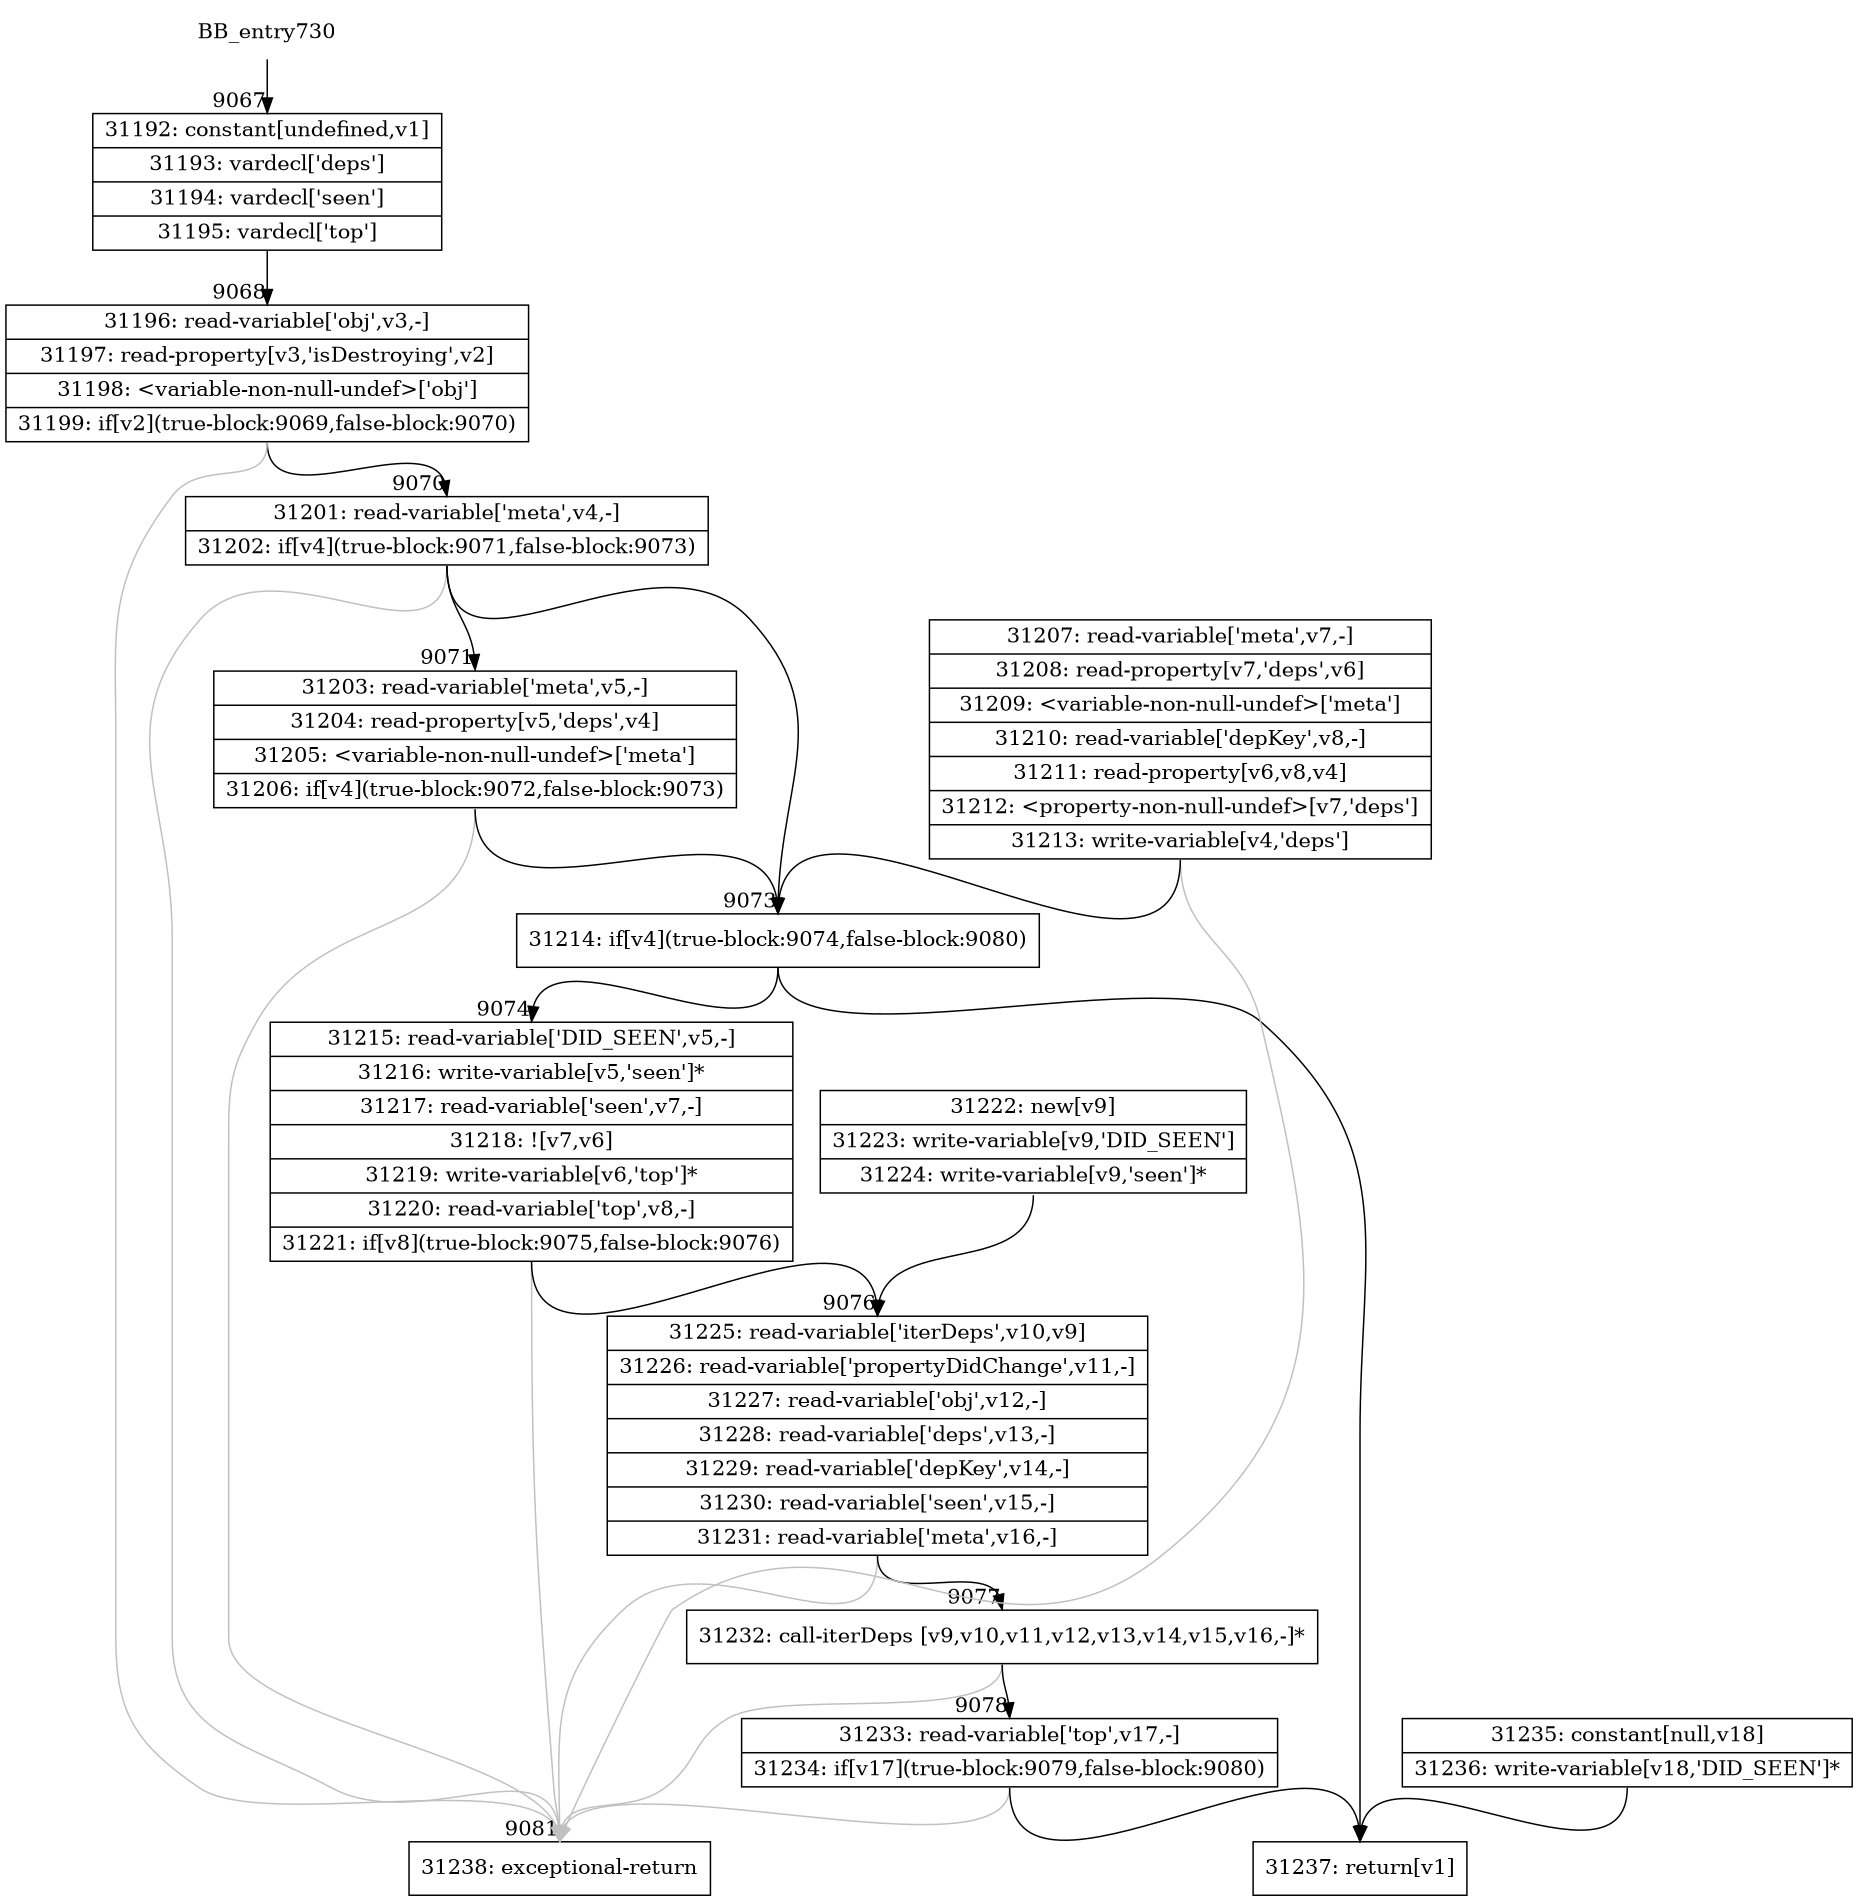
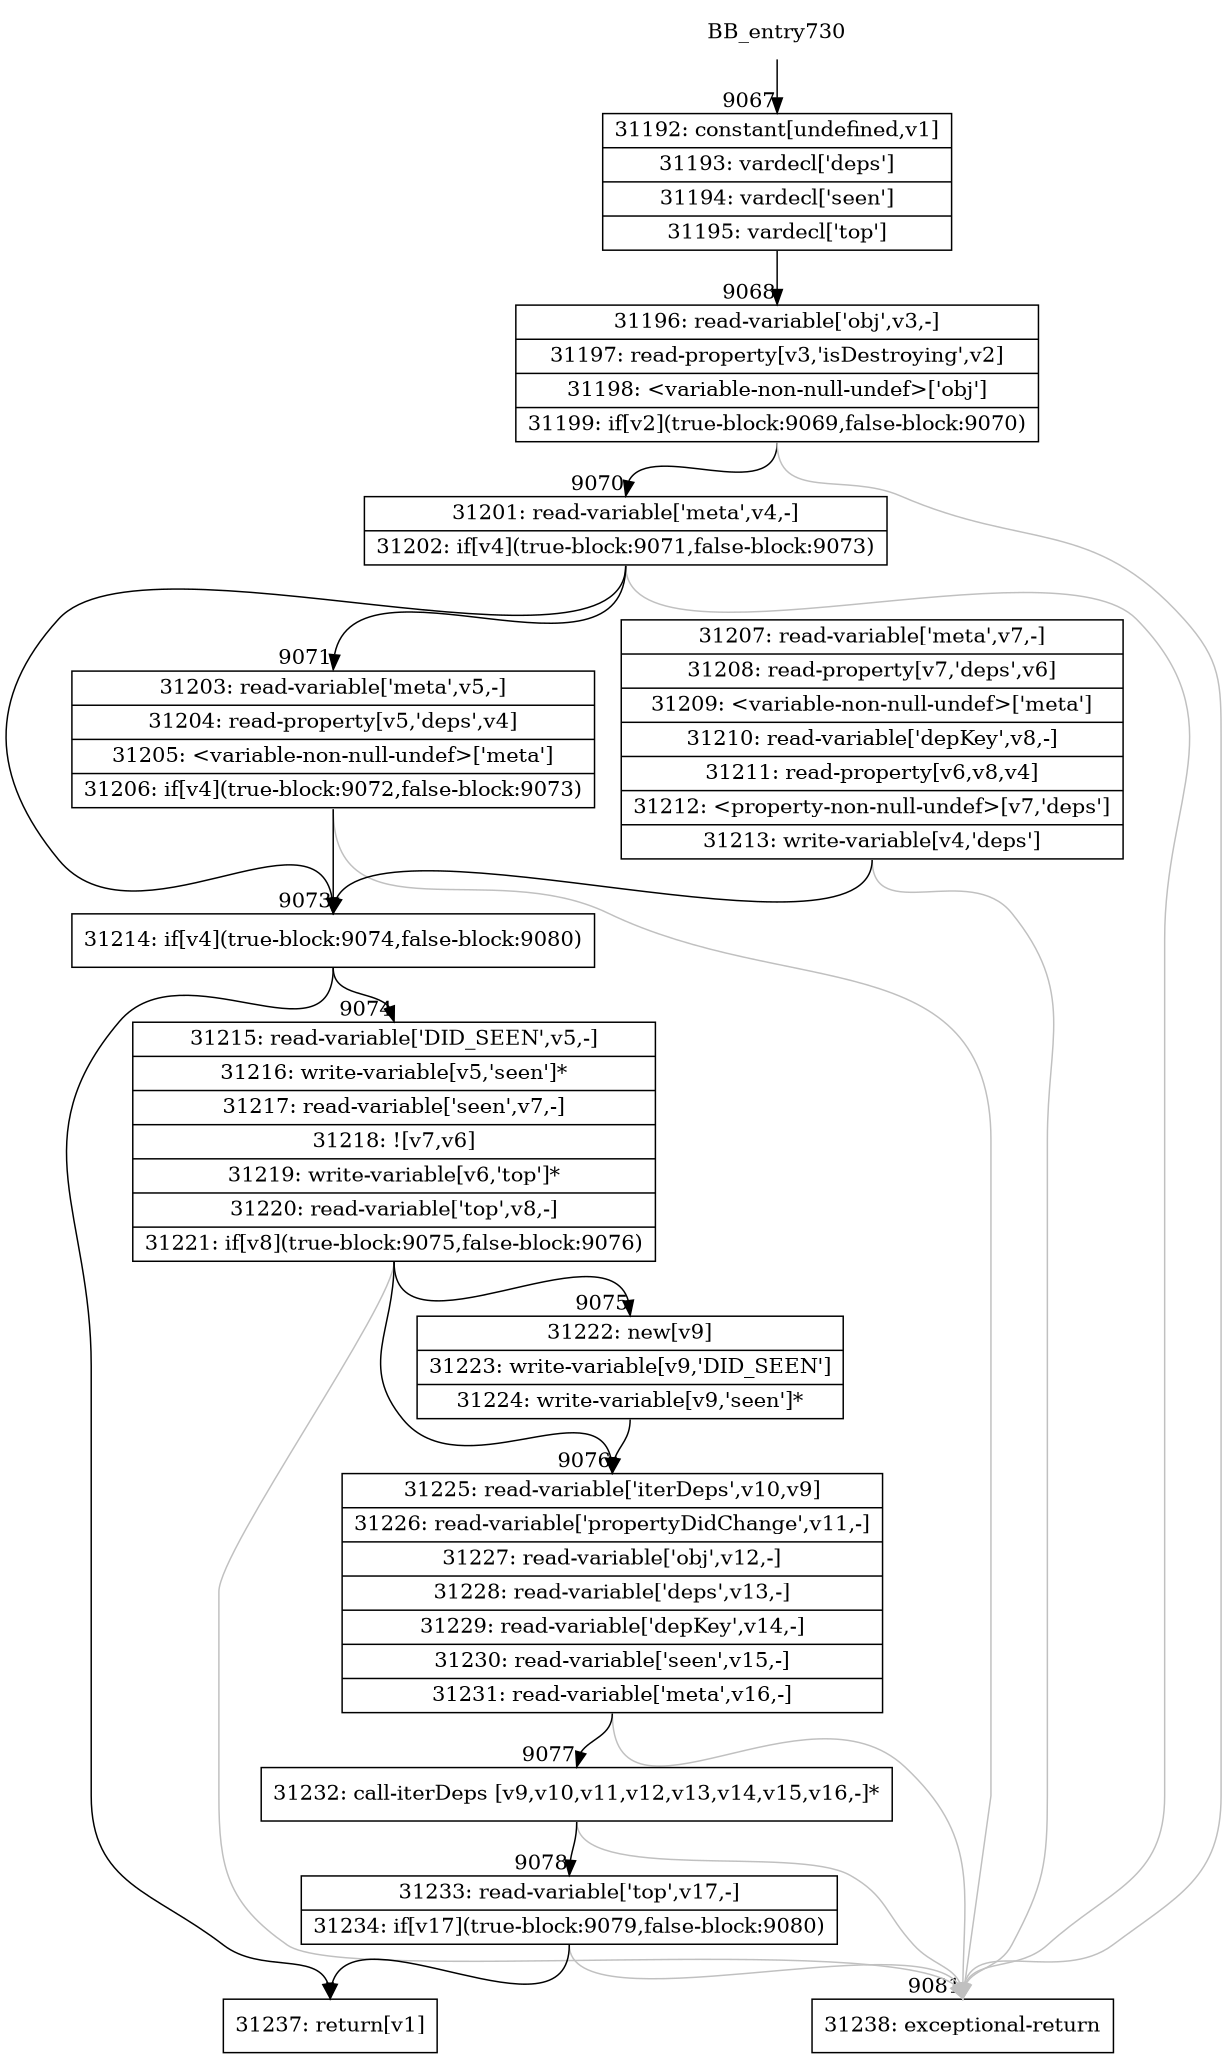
none -> (505, 1290)
(1627, 1753) -> none
